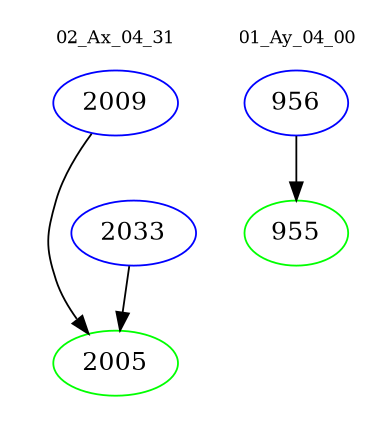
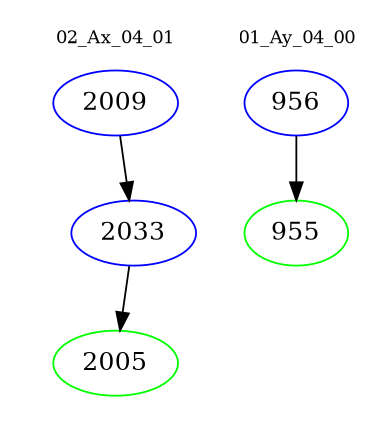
(116, 39) -> (116, 39)
(50, 225) -> (123, 159)
